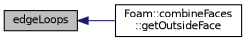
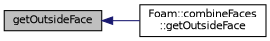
(41, 21) -> (53, 21)
